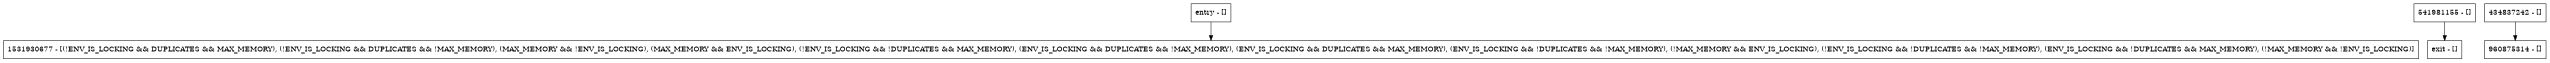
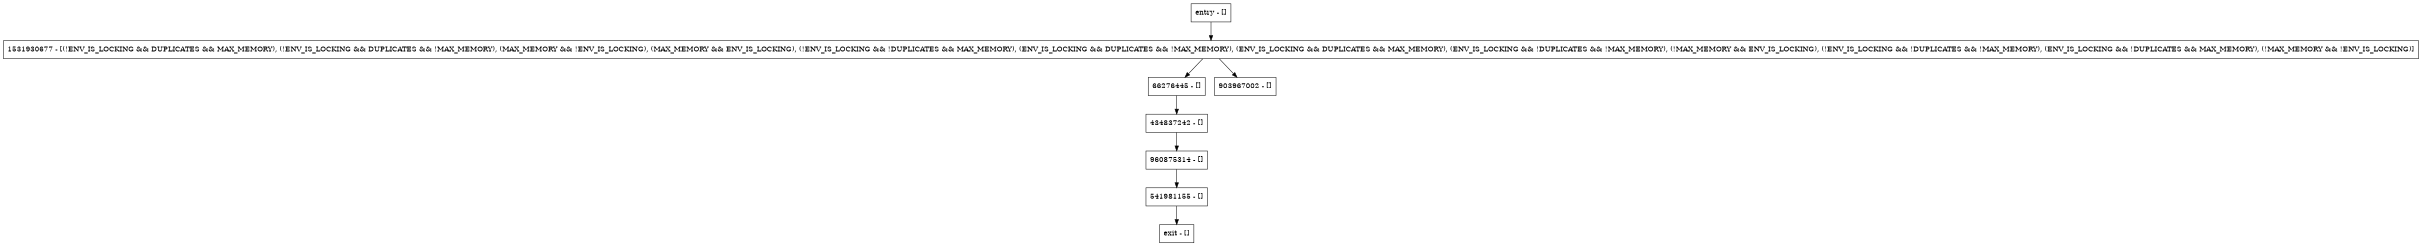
none -> (1177, 86)
none -> (1245, 86)
none -> (1177, 176)
